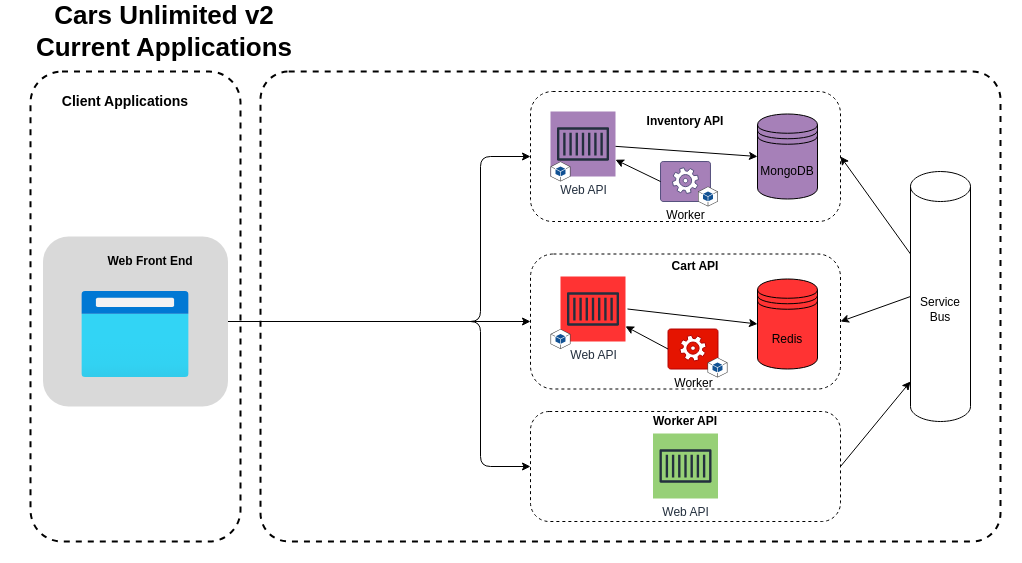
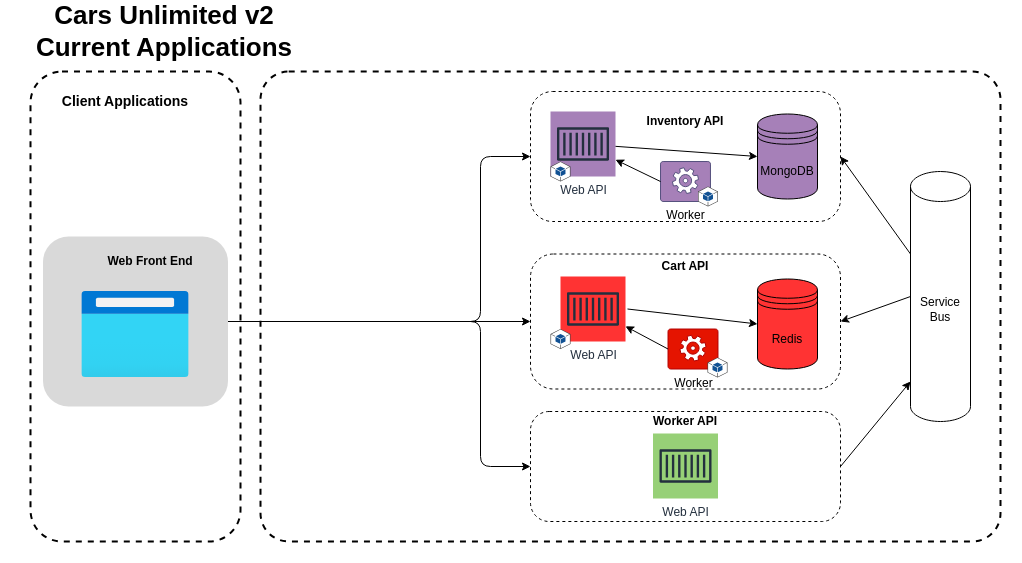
(696, 267) -> (686, 267)
